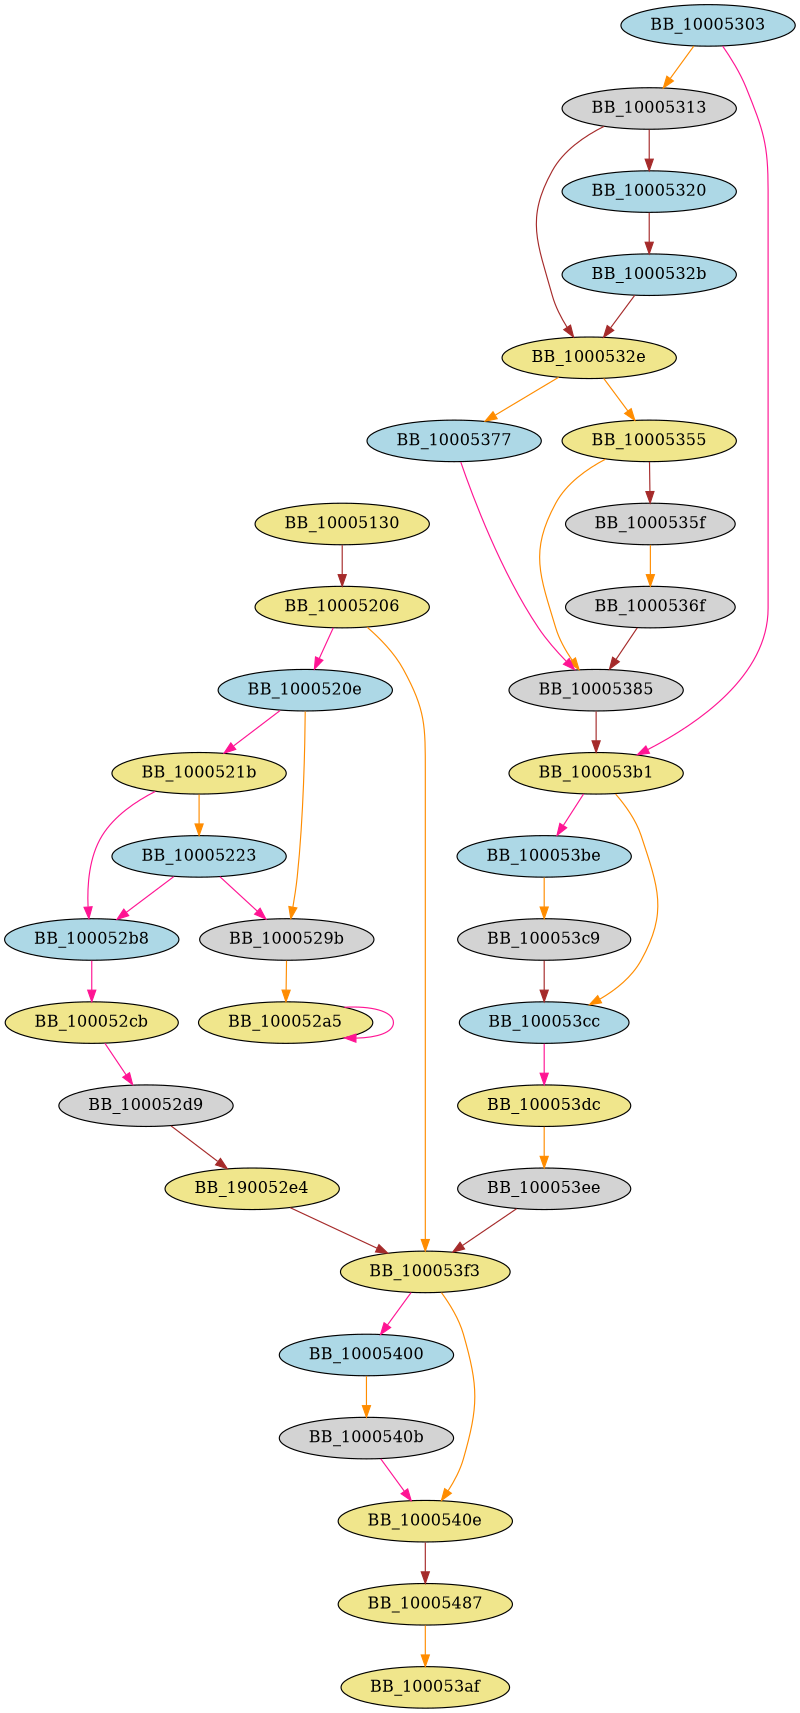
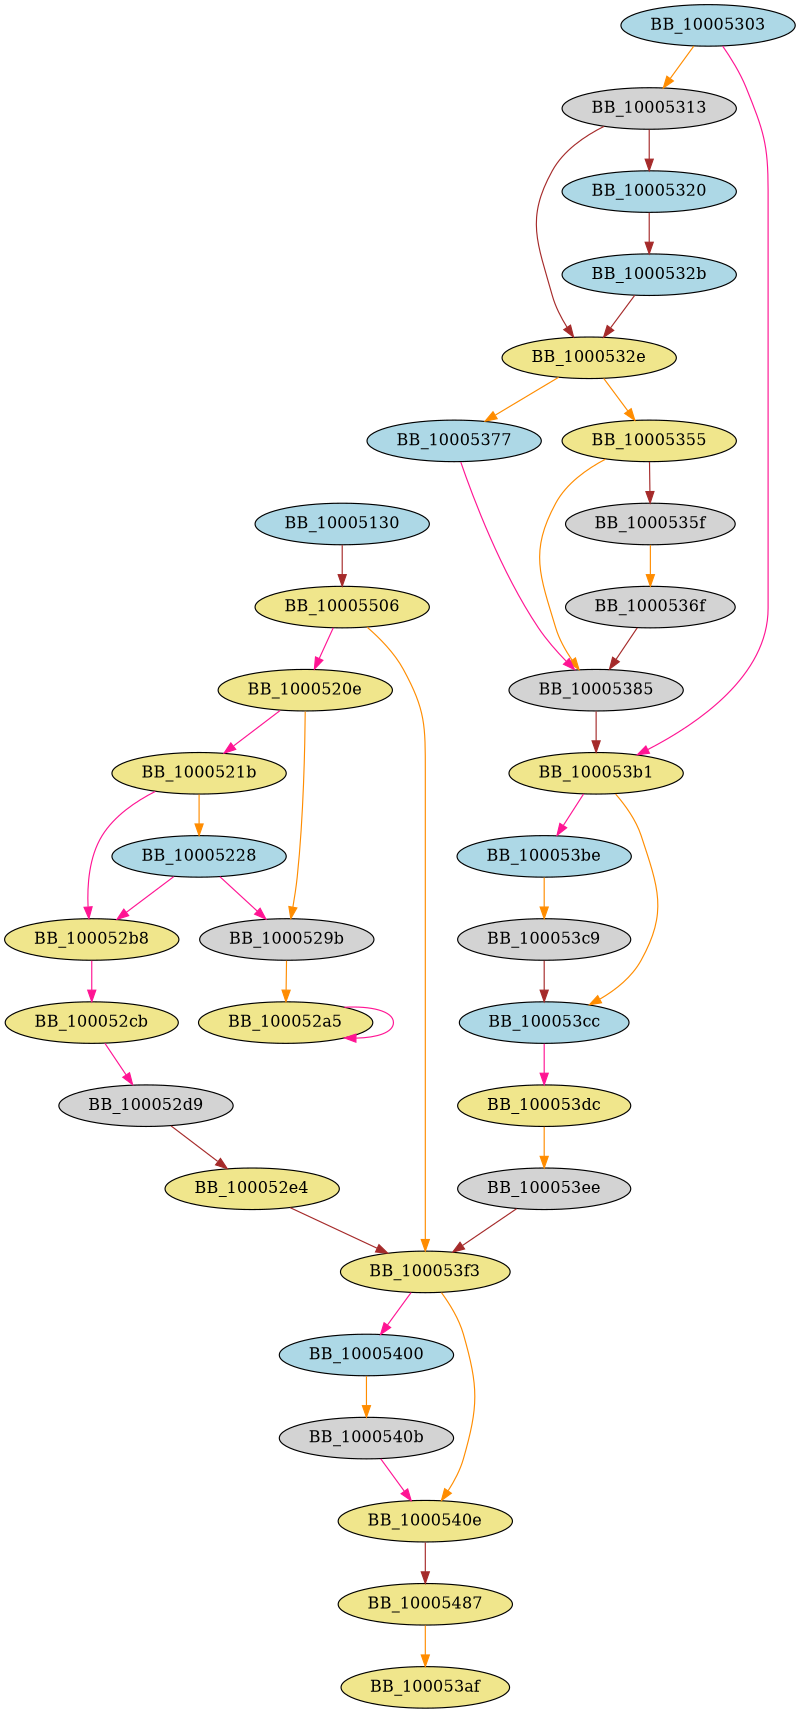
(342, 524) -> (342, 524)
(342, 607) -> (342, 607)
(305, 690) -> (305, 690)
(199, 856) -> (199, 856)
(92, 939) -> (92, 939)
(252, 1189) -> (252, 1189)
